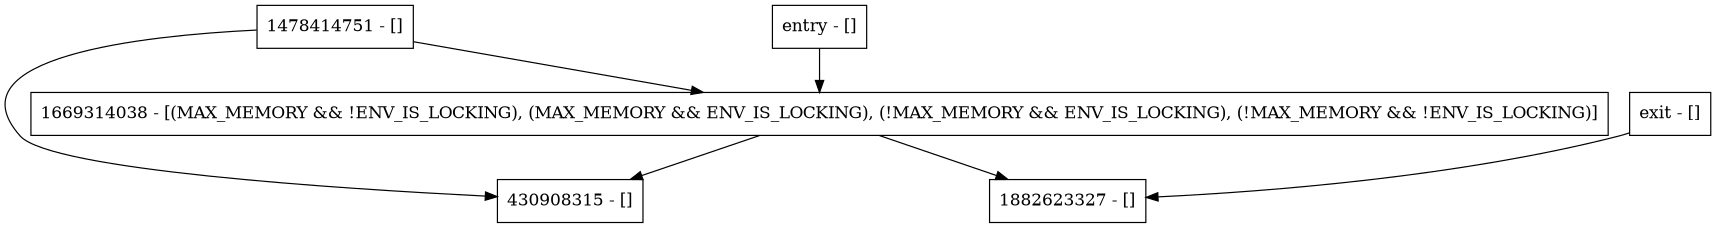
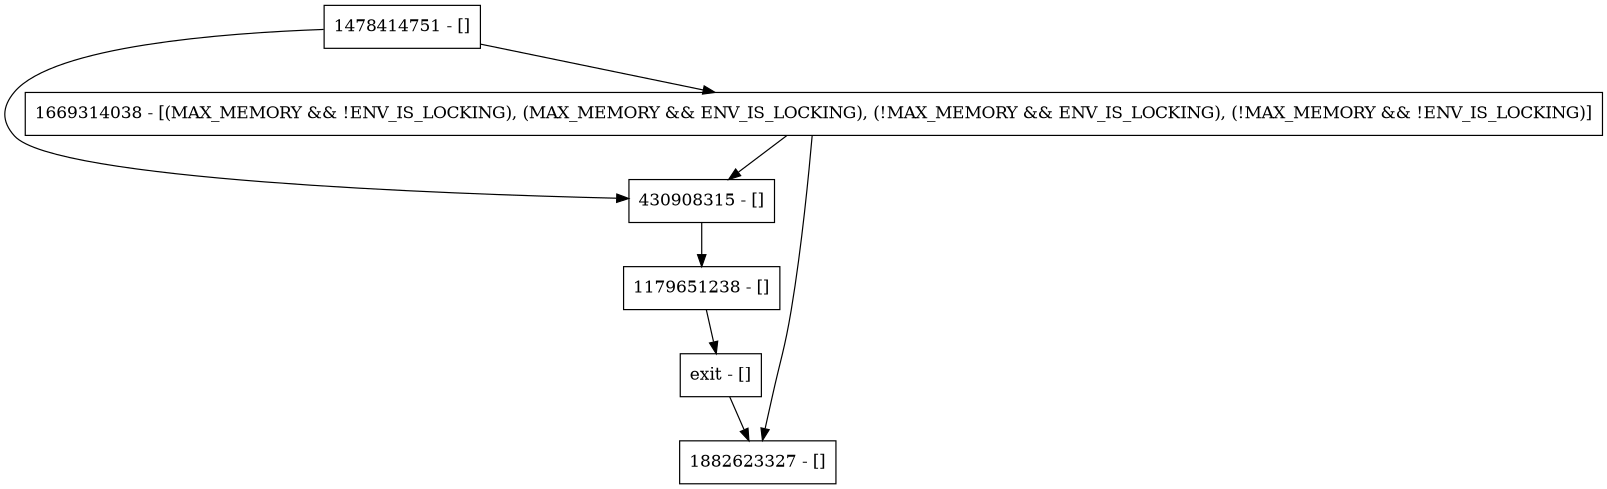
(820, 27) -> none
none -> (702, 288)
